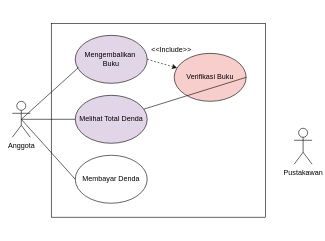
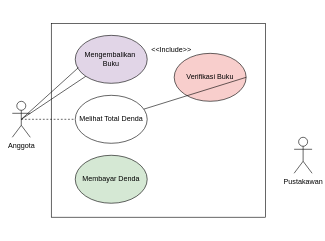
(161, 63) -> none
(51, 119) -> (51, 119)
(111, 119) -> (111, 119)
(303, 146) -> (303, 155)
(50, 151) -> (58, 95)
(111, 179) -> (111, 179)
